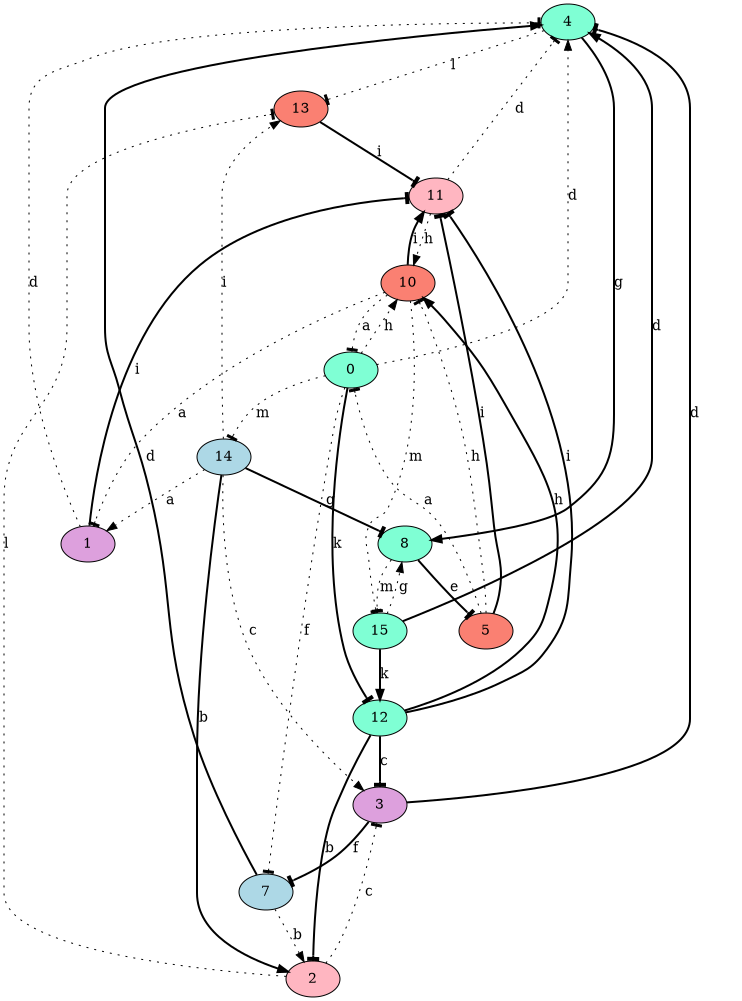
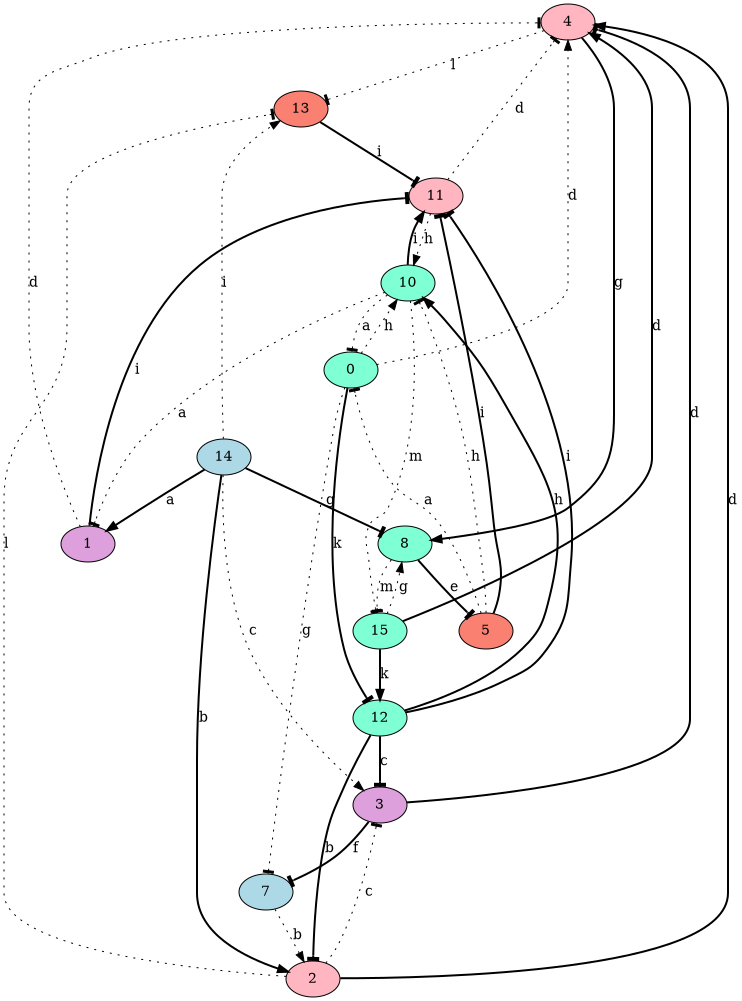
(568, 22) -> (568, 22)
(408, 283) -> (408, 283)
(105, 284) -> (728, 627)
(272, 395) -> none
(160, 497) -> (160, 497)
(307, 631) -> (307, 631)
